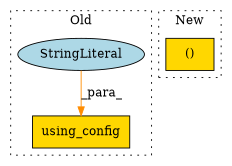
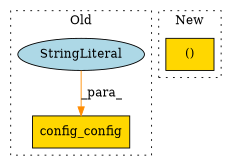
(81, 132) -> (81, 132)
